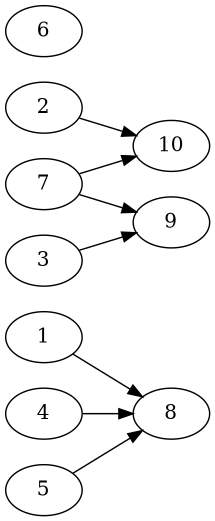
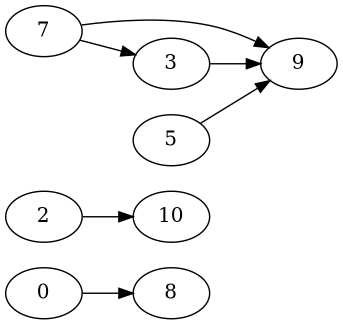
(44, 31) -> none
(101, 167) -> (101, 46)
(44, 337) -> (44, 293)
(44, 414) -> none
(102, 456) -> (229, 106)
